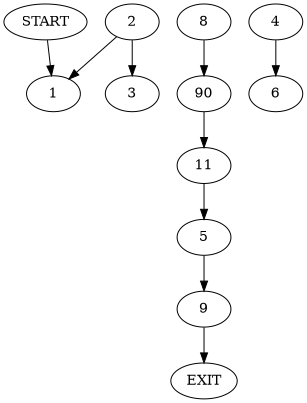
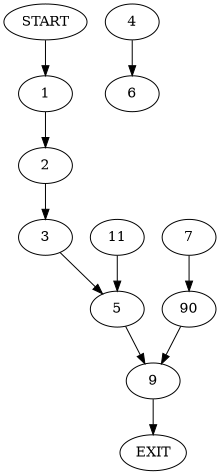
(204, 22) -> (189, 237)
(97, 54) -> (45, 125)
(204, 125) -> (173, 341)
none -> (78, 270)
